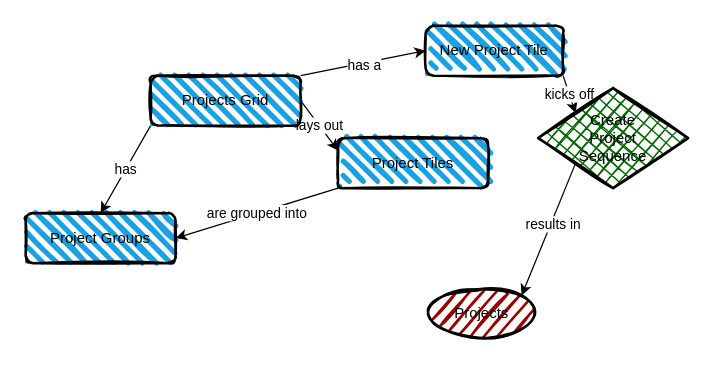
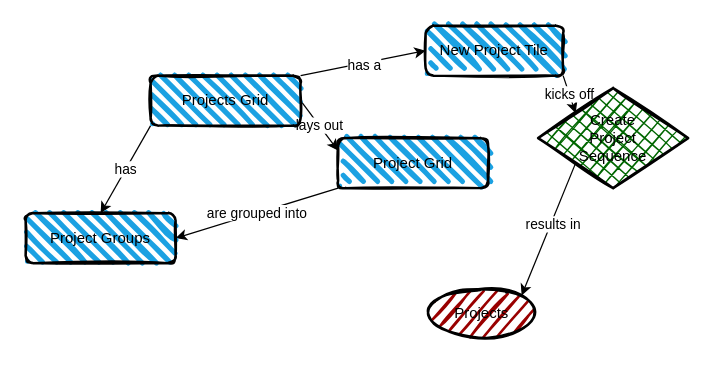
(413, 163) -> (413, 163)
